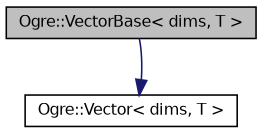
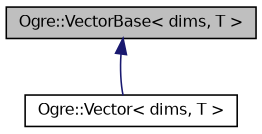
(142, 59) -> (121, 75)
